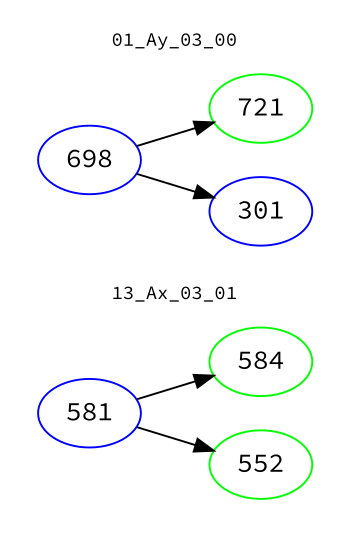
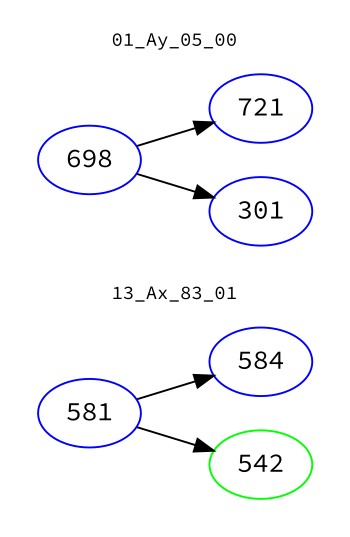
(175, 41) -> (175, 41)
(261, 109) -> (261, 109)
(175, 294) -> (175, 294)
(261, 362) -> (261, 362)
(261, 465) -> (261, 465)
